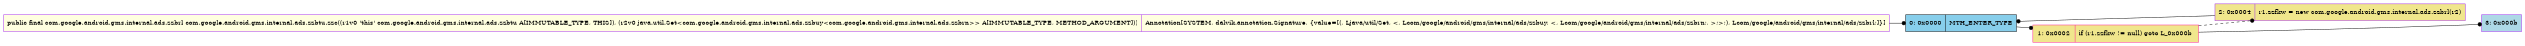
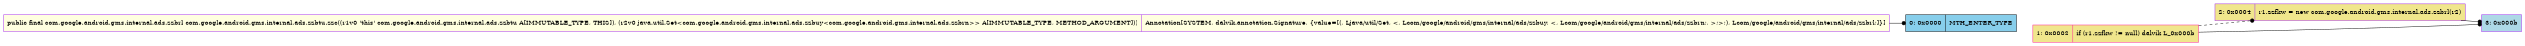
(2118, 18) -> (2469, 21)
(2023, 27) -> none
(2135, 33) -> (2136, 33)
